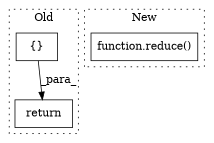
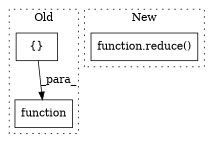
(44, 114) -> (44, 114)
